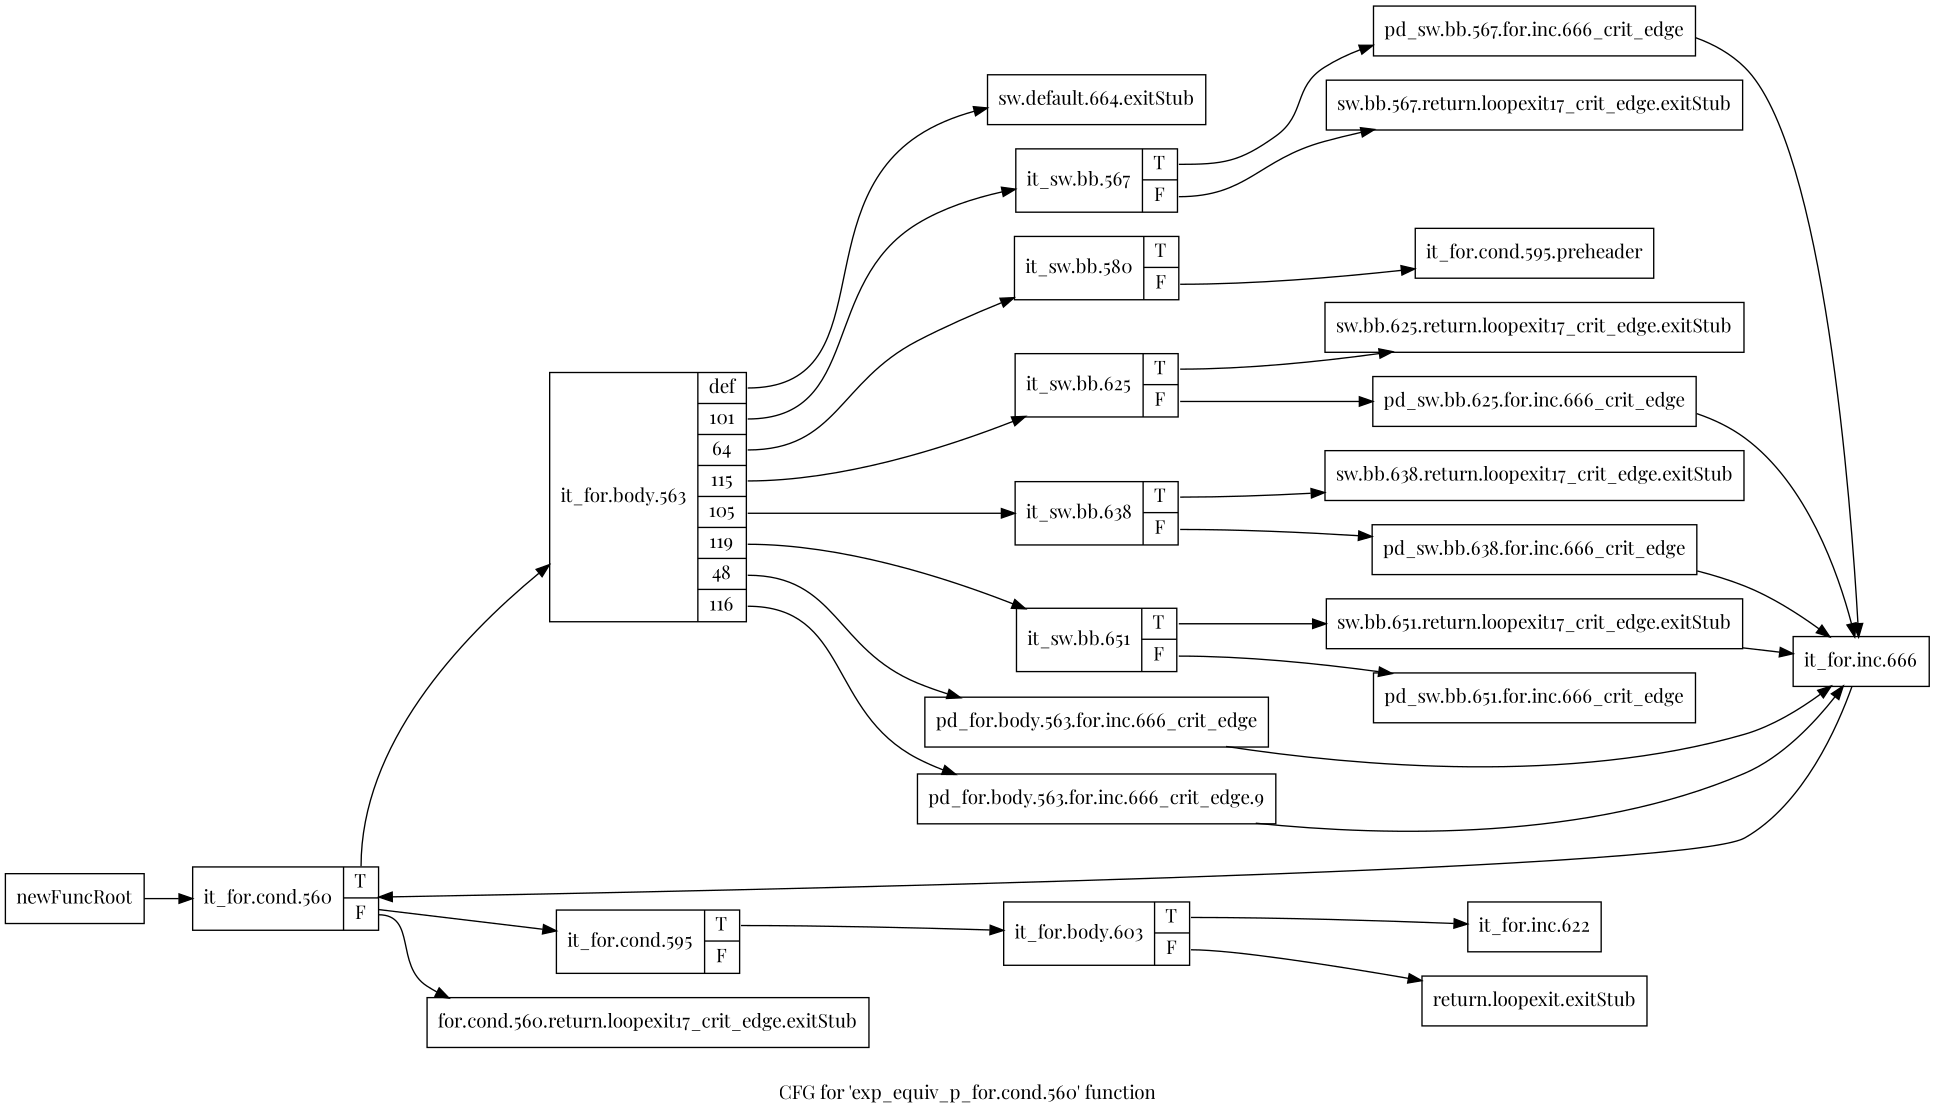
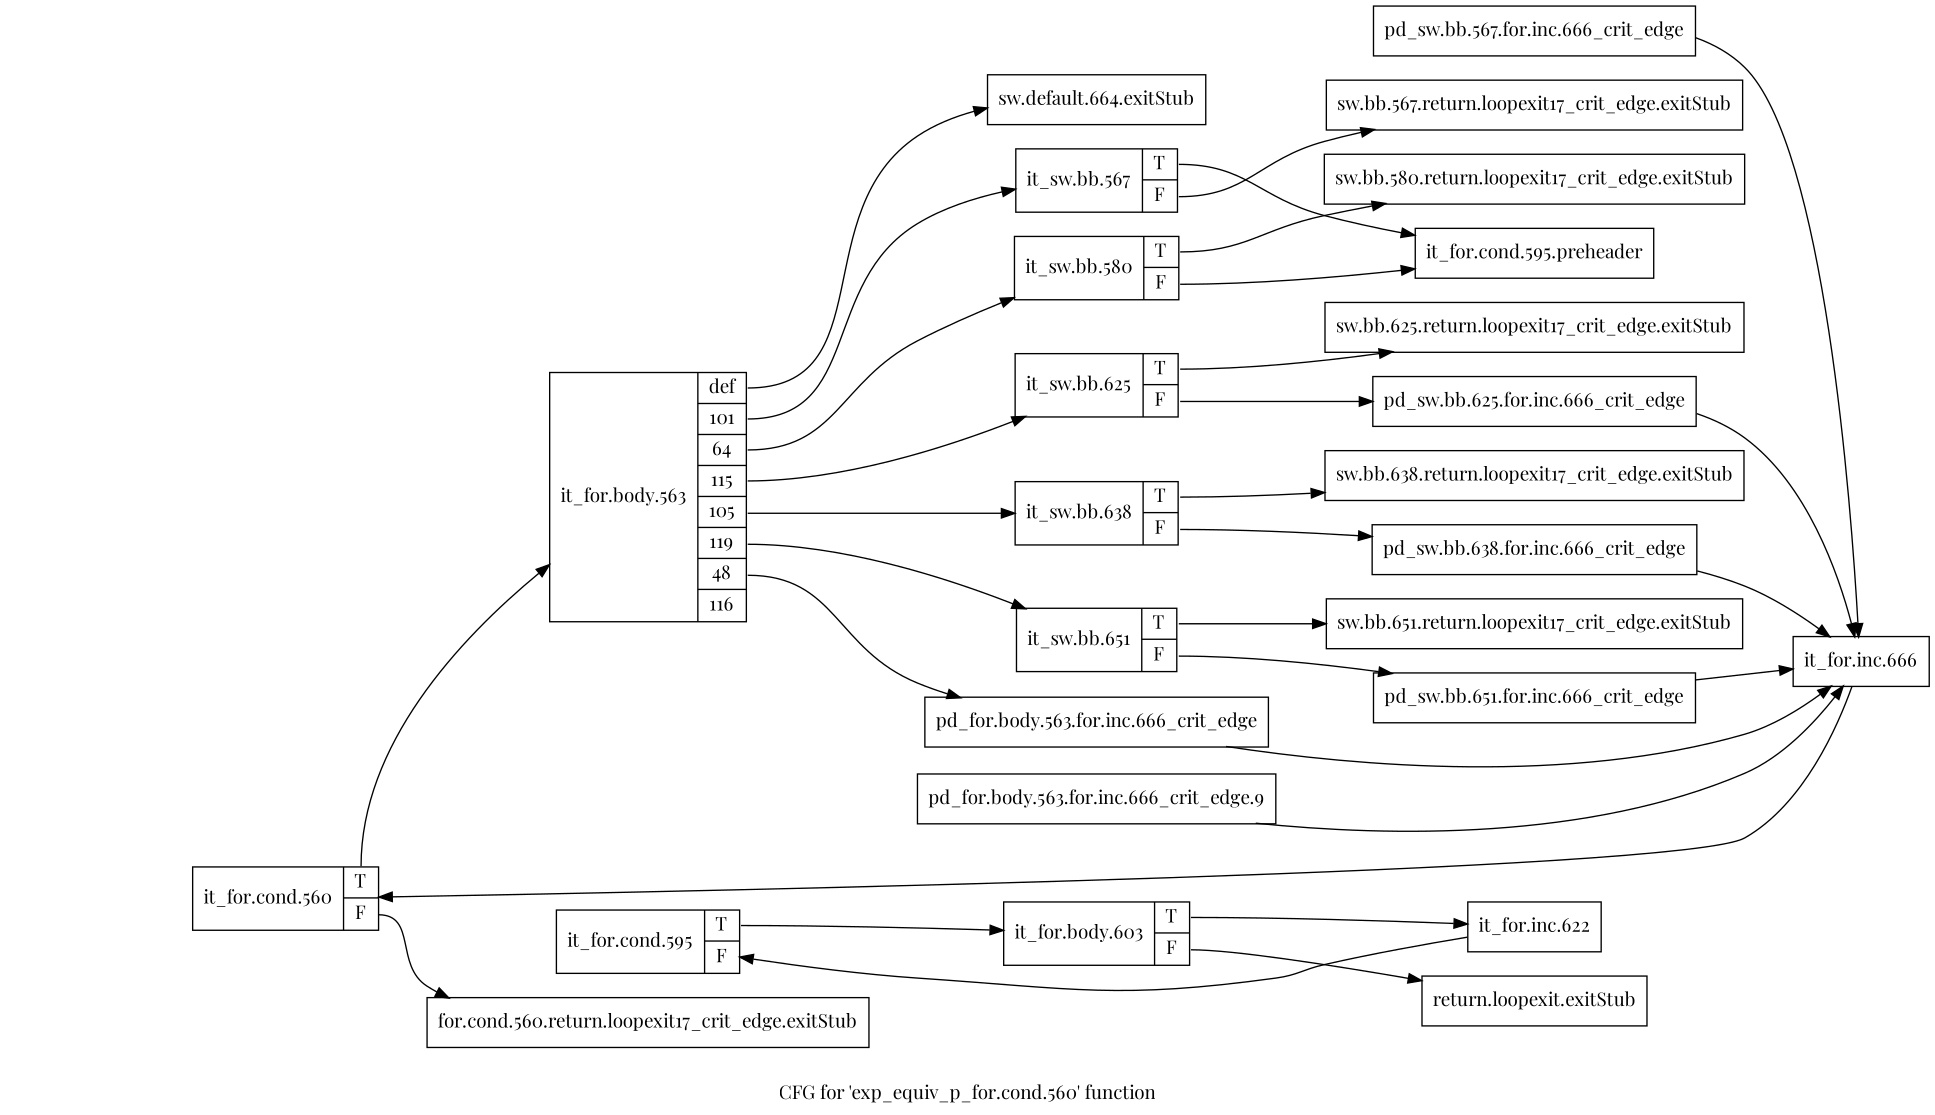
(1284, 129) -> (1288, 202)
none -> (1534, 179)
(1761, 650) -> (1738, 675)
(847, 683) -> none
(75, 899) -> none
(461, 919) -> (1112, 990)
